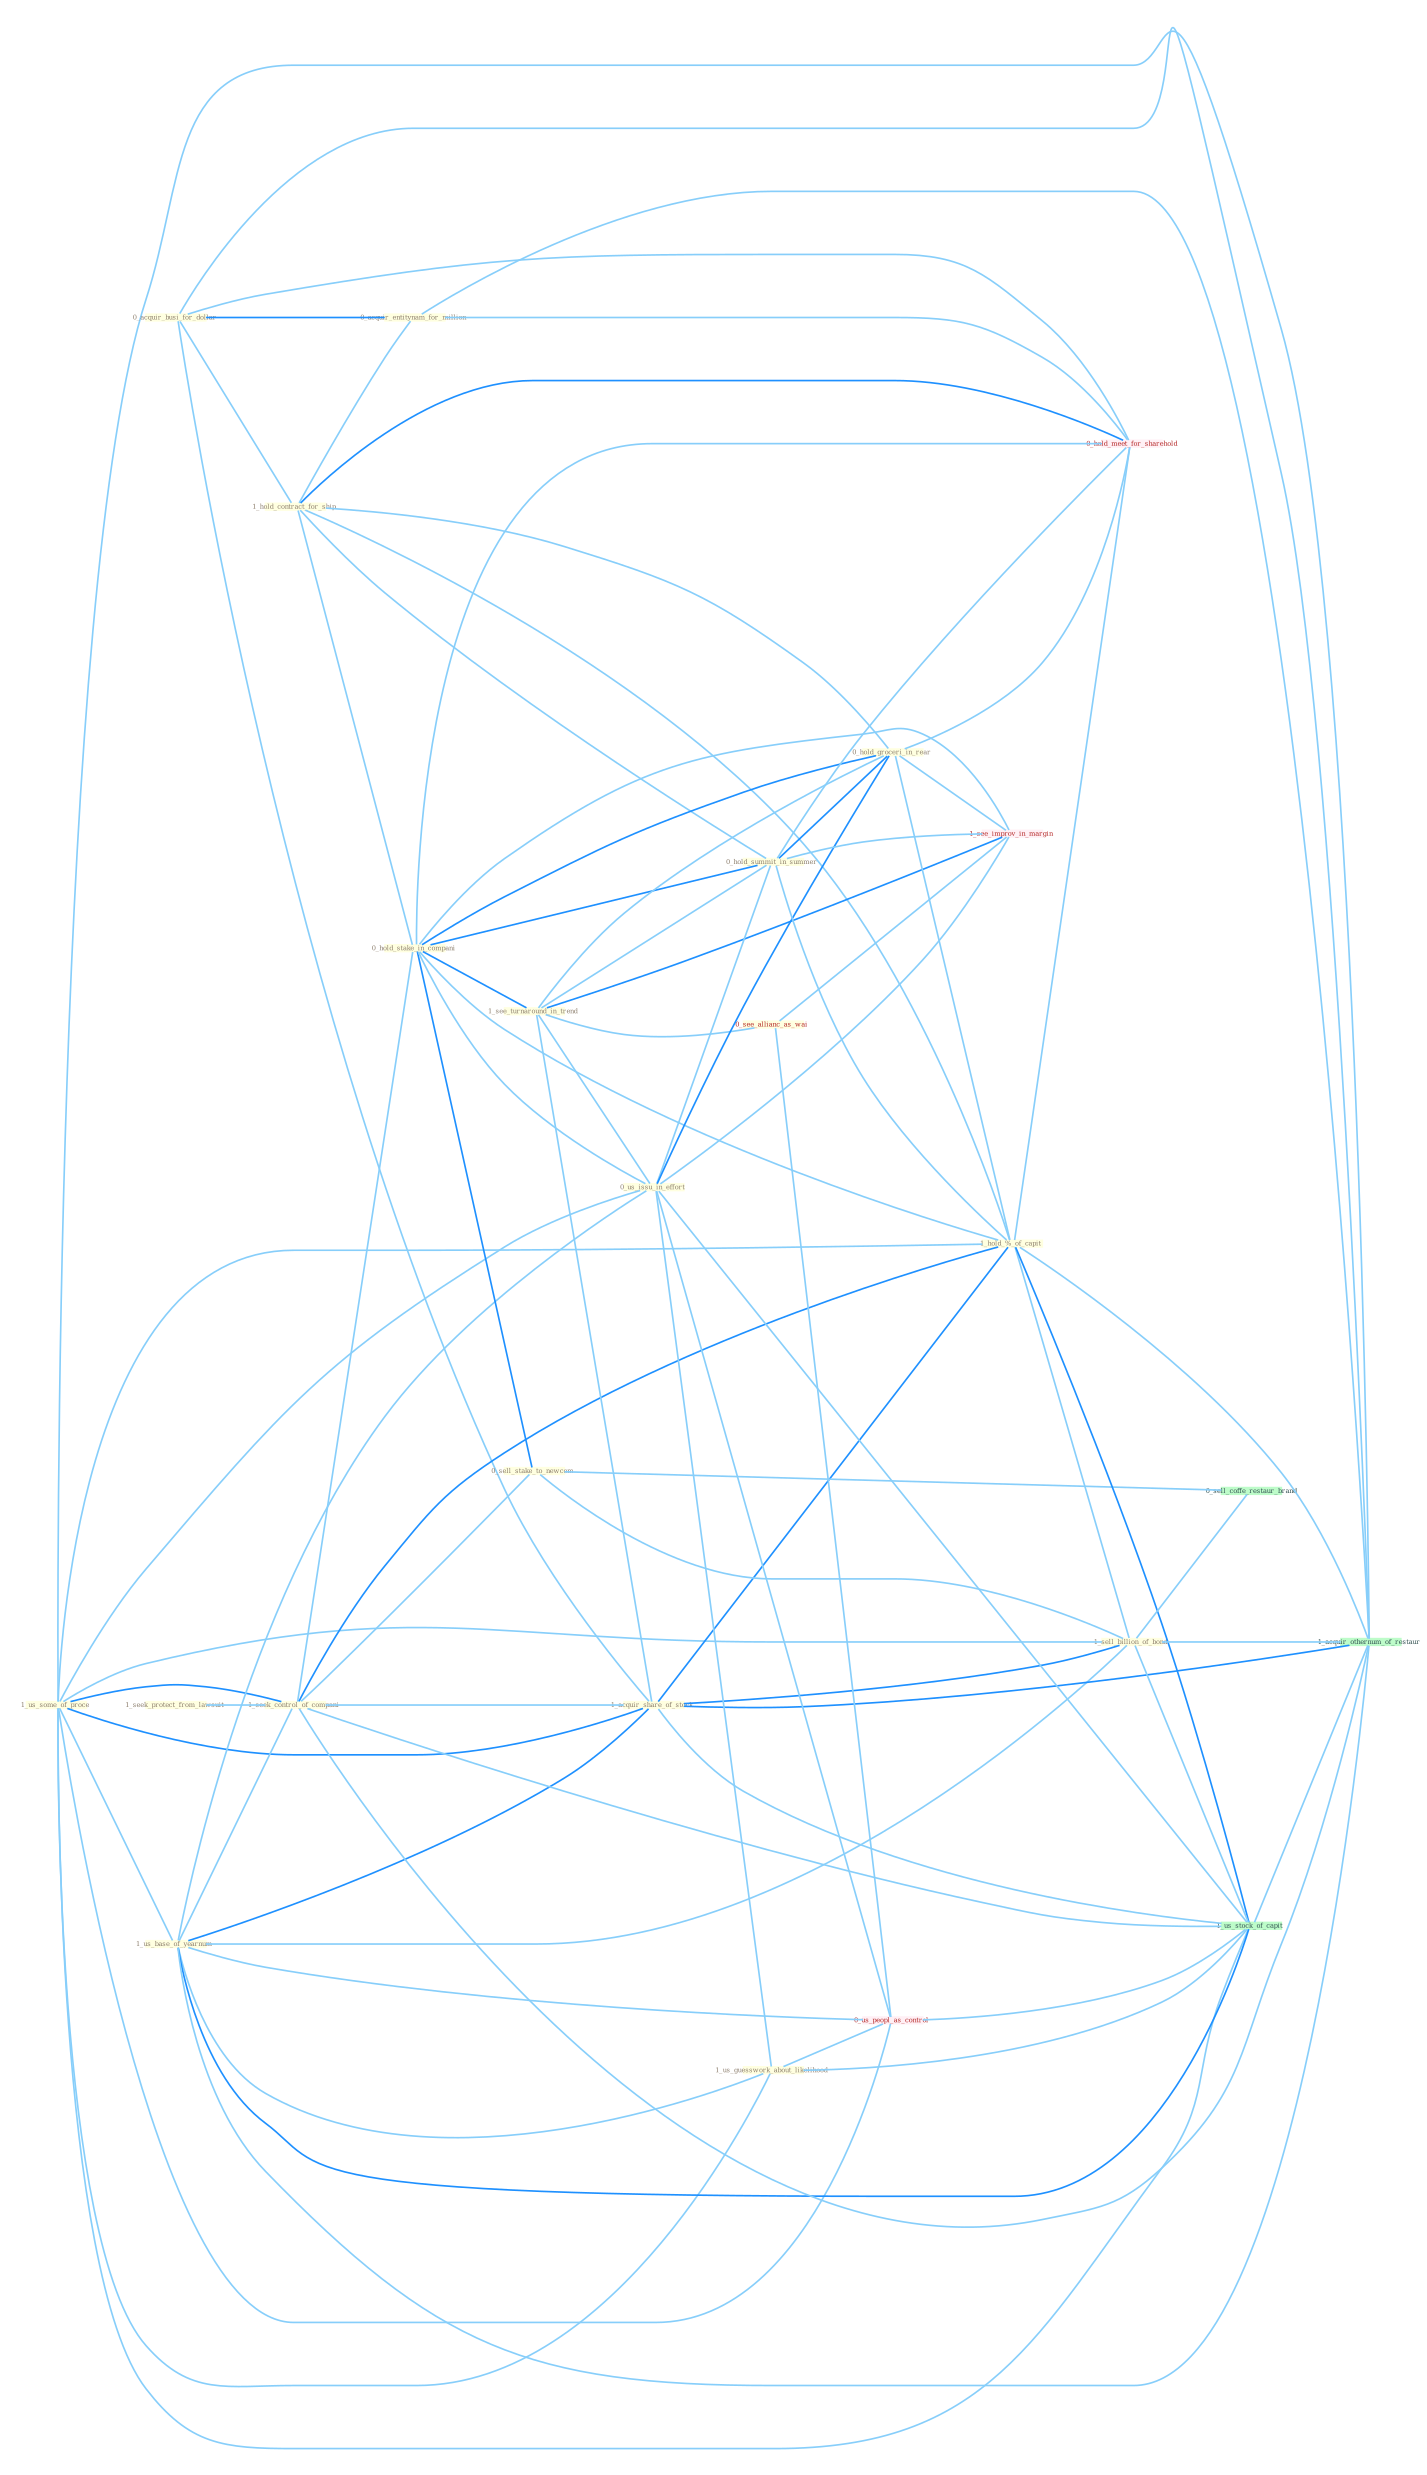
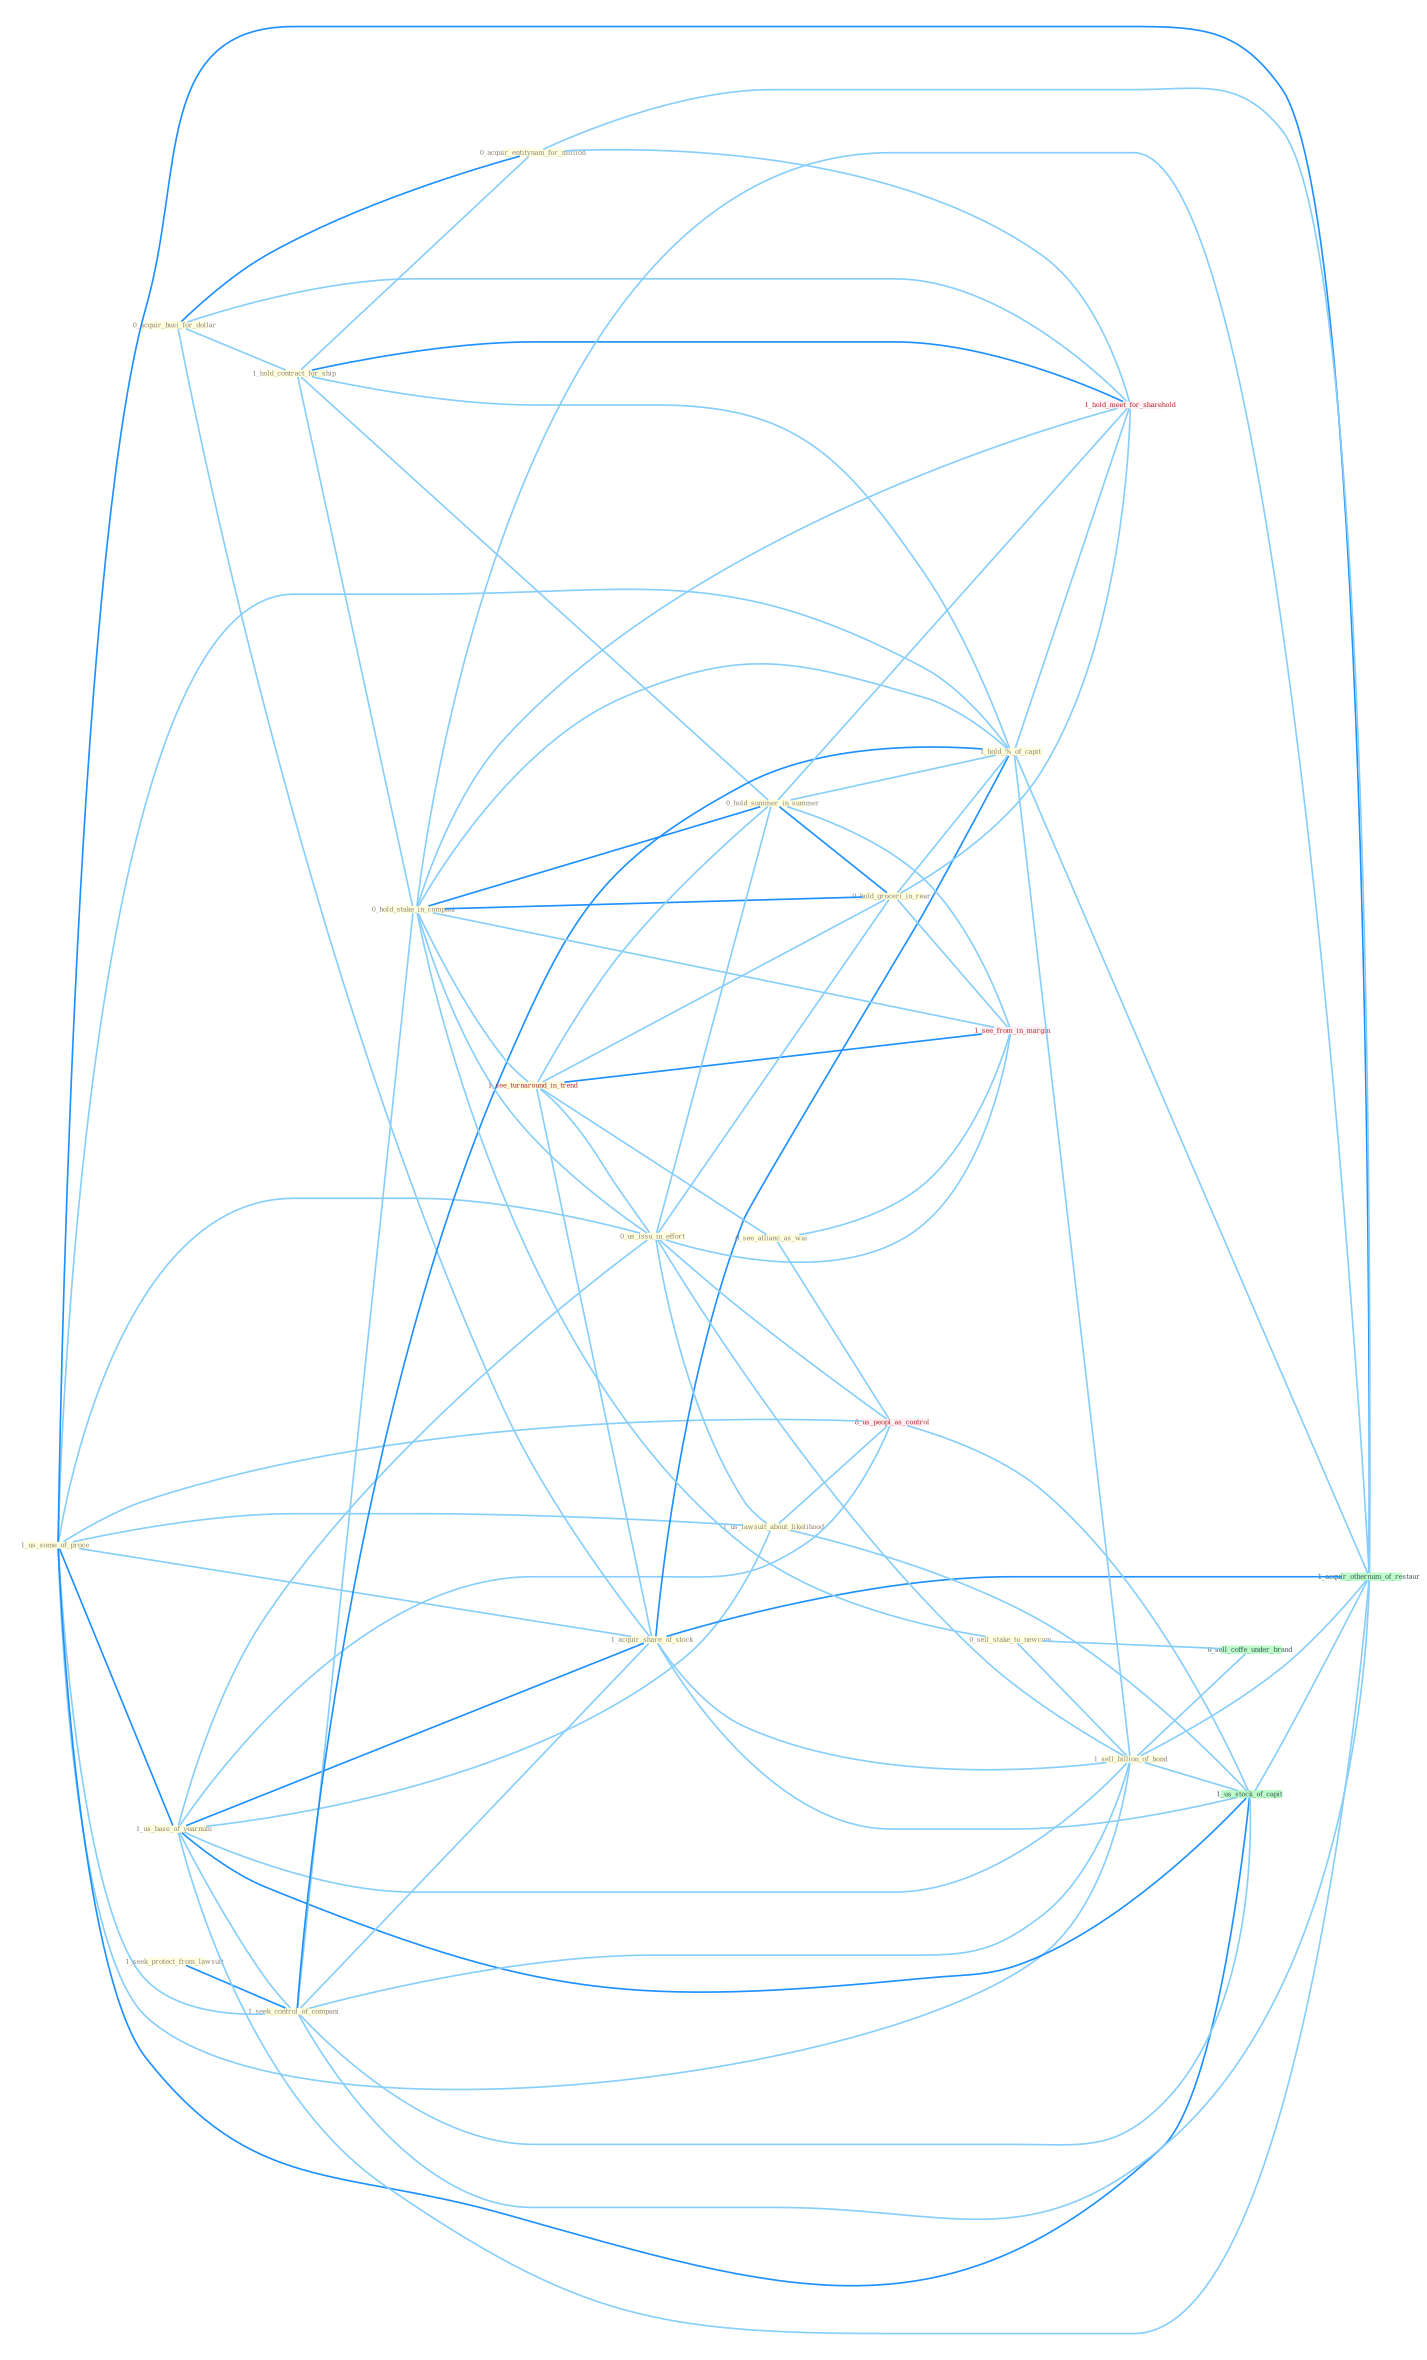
(701, 65) -> (749, 27)
(1233, 262) -> (1202, 256)
(1132, 444) -> (1132, 405)
(634, 569) -> none
(1012, 834) -> (1012, 1031)
(773, 862) -> (773, 803)
(766, 966) -> (768, 1074)
(475, 980) -> (466, 1003)
(534, 1011) -> (534, 1085)
(773, 1025) -> (773, 1238)
(475, 1209) -> (581, 1349)
(1251, 1491) -> (1251, 1650)
(953, 1557) -> (860, 1527)
(1146, 1580) -> none
(416, 1589) -> (767, 1955)
(176, 1685) -> (109, 1902)
(903, 1685) -> (862, 1760)
(231, 1705) -> (248, 1992)
(355, 1755) -> (369, 1595)
(116, 1824) -> (116, 1687)
(893, 2020) -> (893, 1422)
(773, 2070) -> (773, 1527)
(485, 2449) -> (574, 2234)
